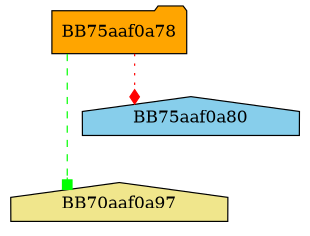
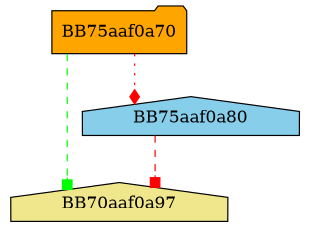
(119, 32) -> (119, 32)
none -> (155, 155)
